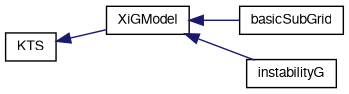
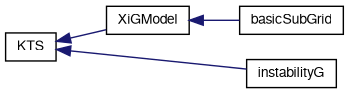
(226, 50) -> (159, 60)
